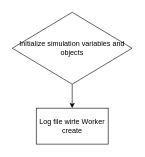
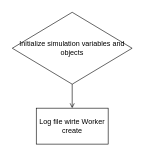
(72, 102) -> (72, 104)
